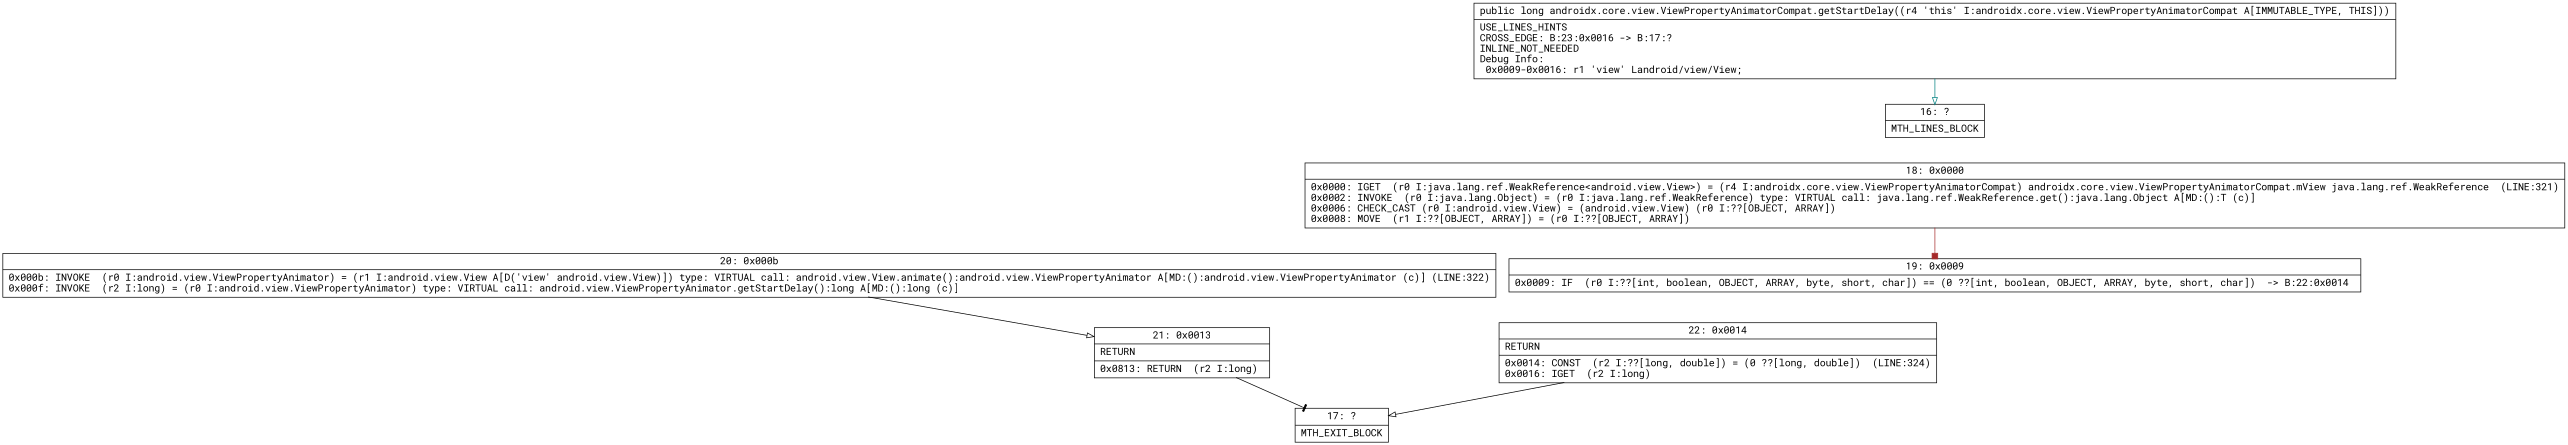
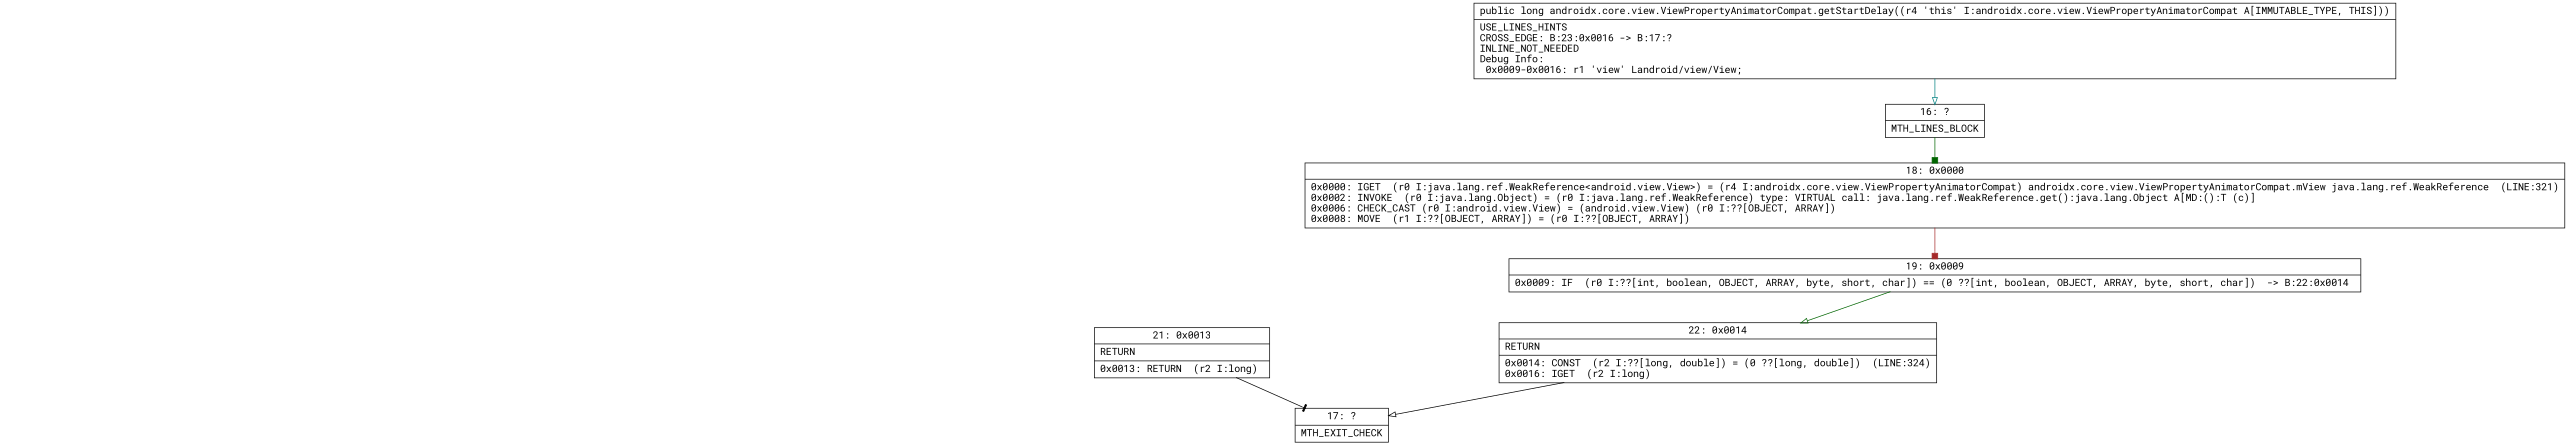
none -> (1935, 147)
(749, 275) -> none
none -> (1849, 306)
(1182, 369) -> (1182, 369)
(1342, 433) -> (1342, 433)
